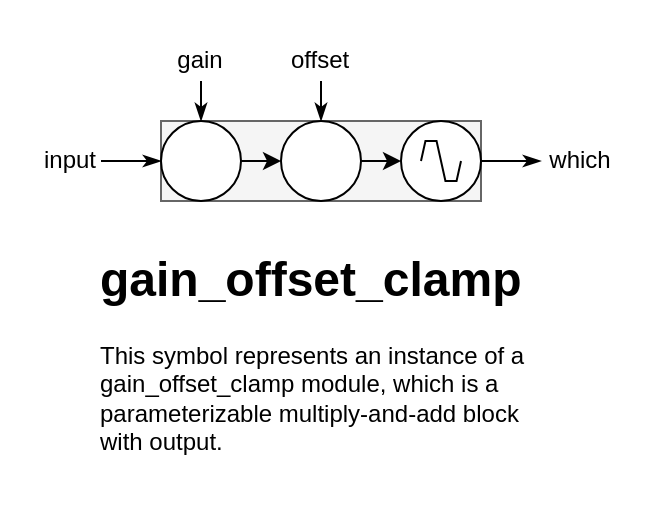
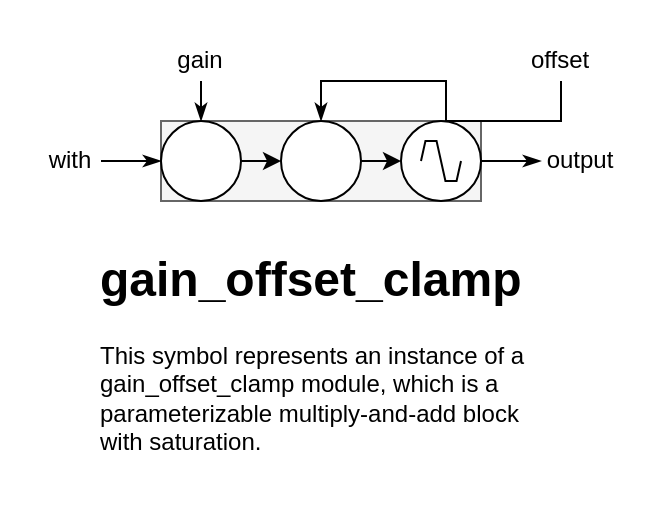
(321, 61) -> (561, 61)
(71, 161) -> (71, 161)
(581, 161) -> (581, 161)
(323, 293) -> (323, 293)
